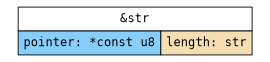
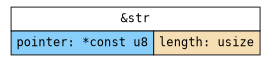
(206, 43) -> (207, 43)
